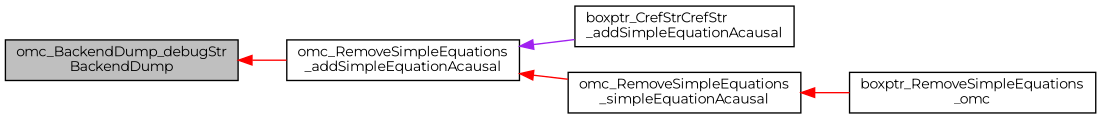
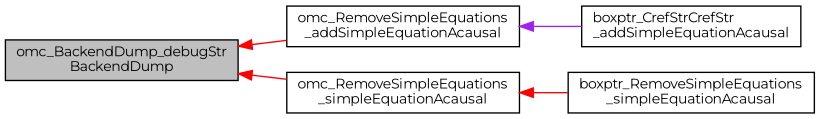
(551, 77) -> (269, 77)
(973, 93) -> (691, 93)
